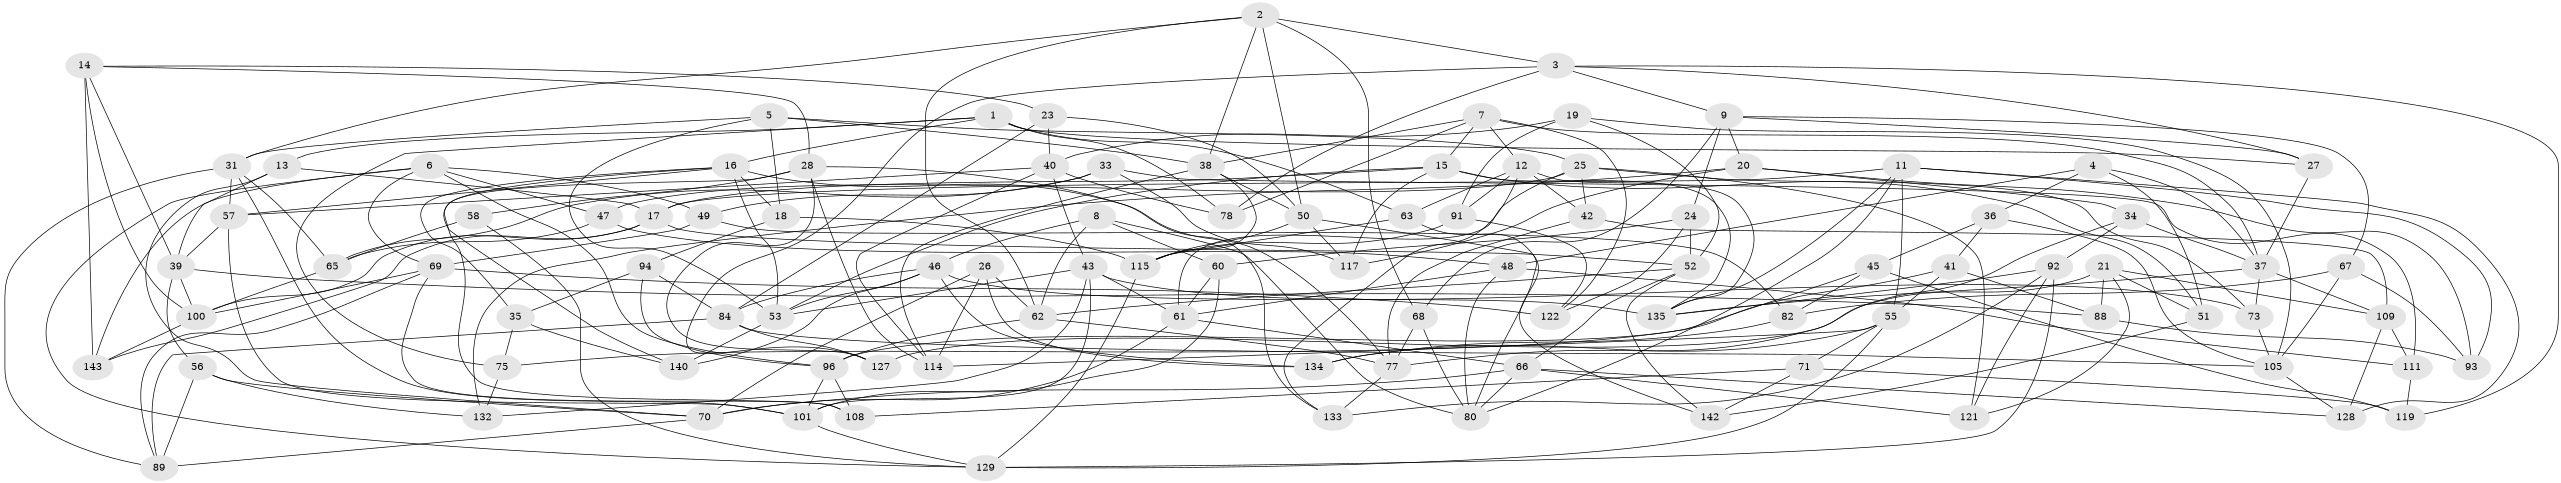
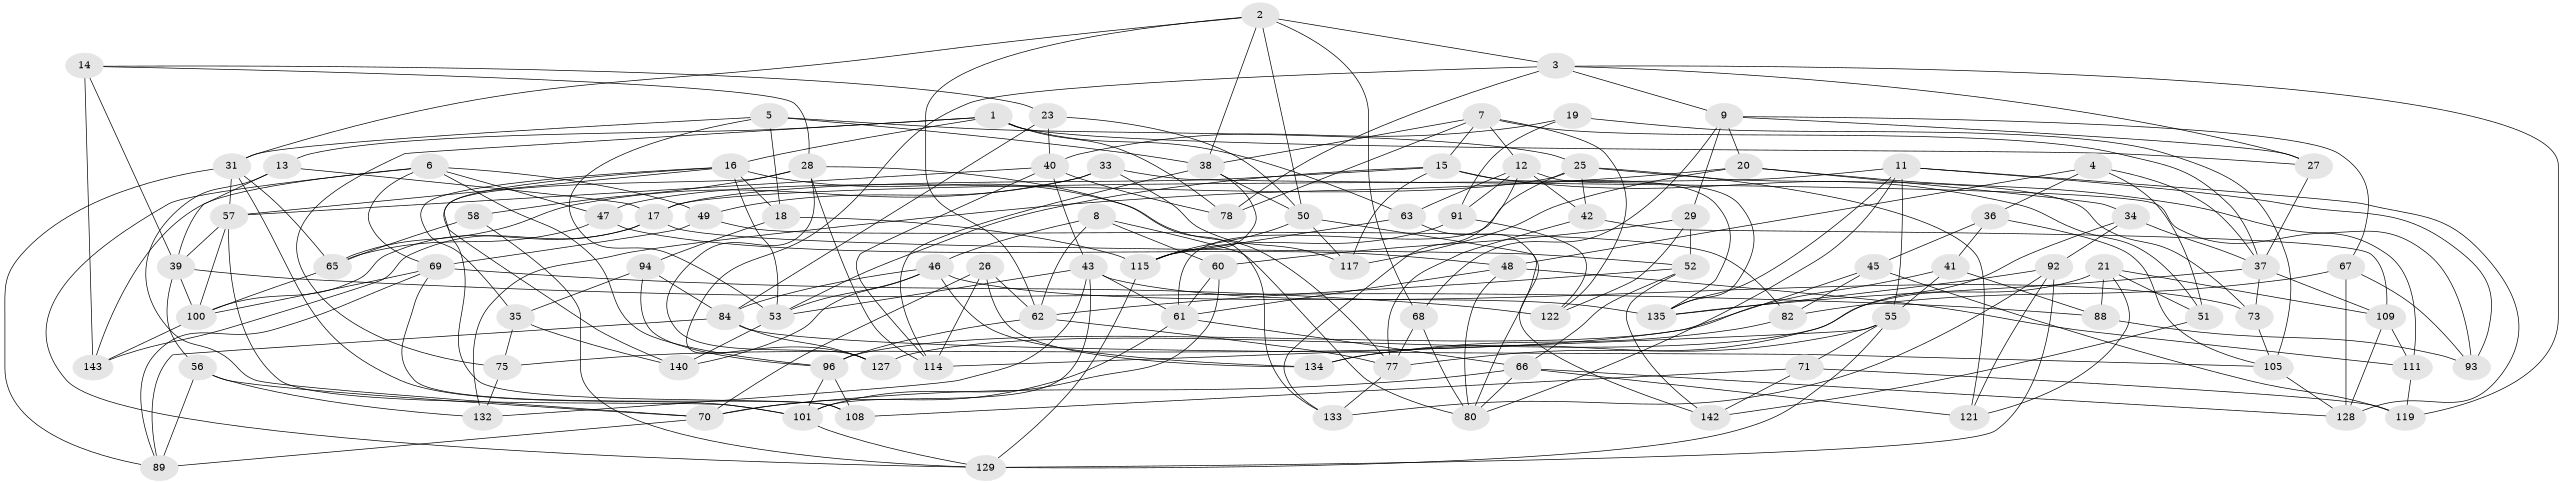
(1680, 165) -> none
(114, 203) -> (213, 267)
(1691, 217) -> (1691, 217)
(2311, 318) -> (2346, 345)
